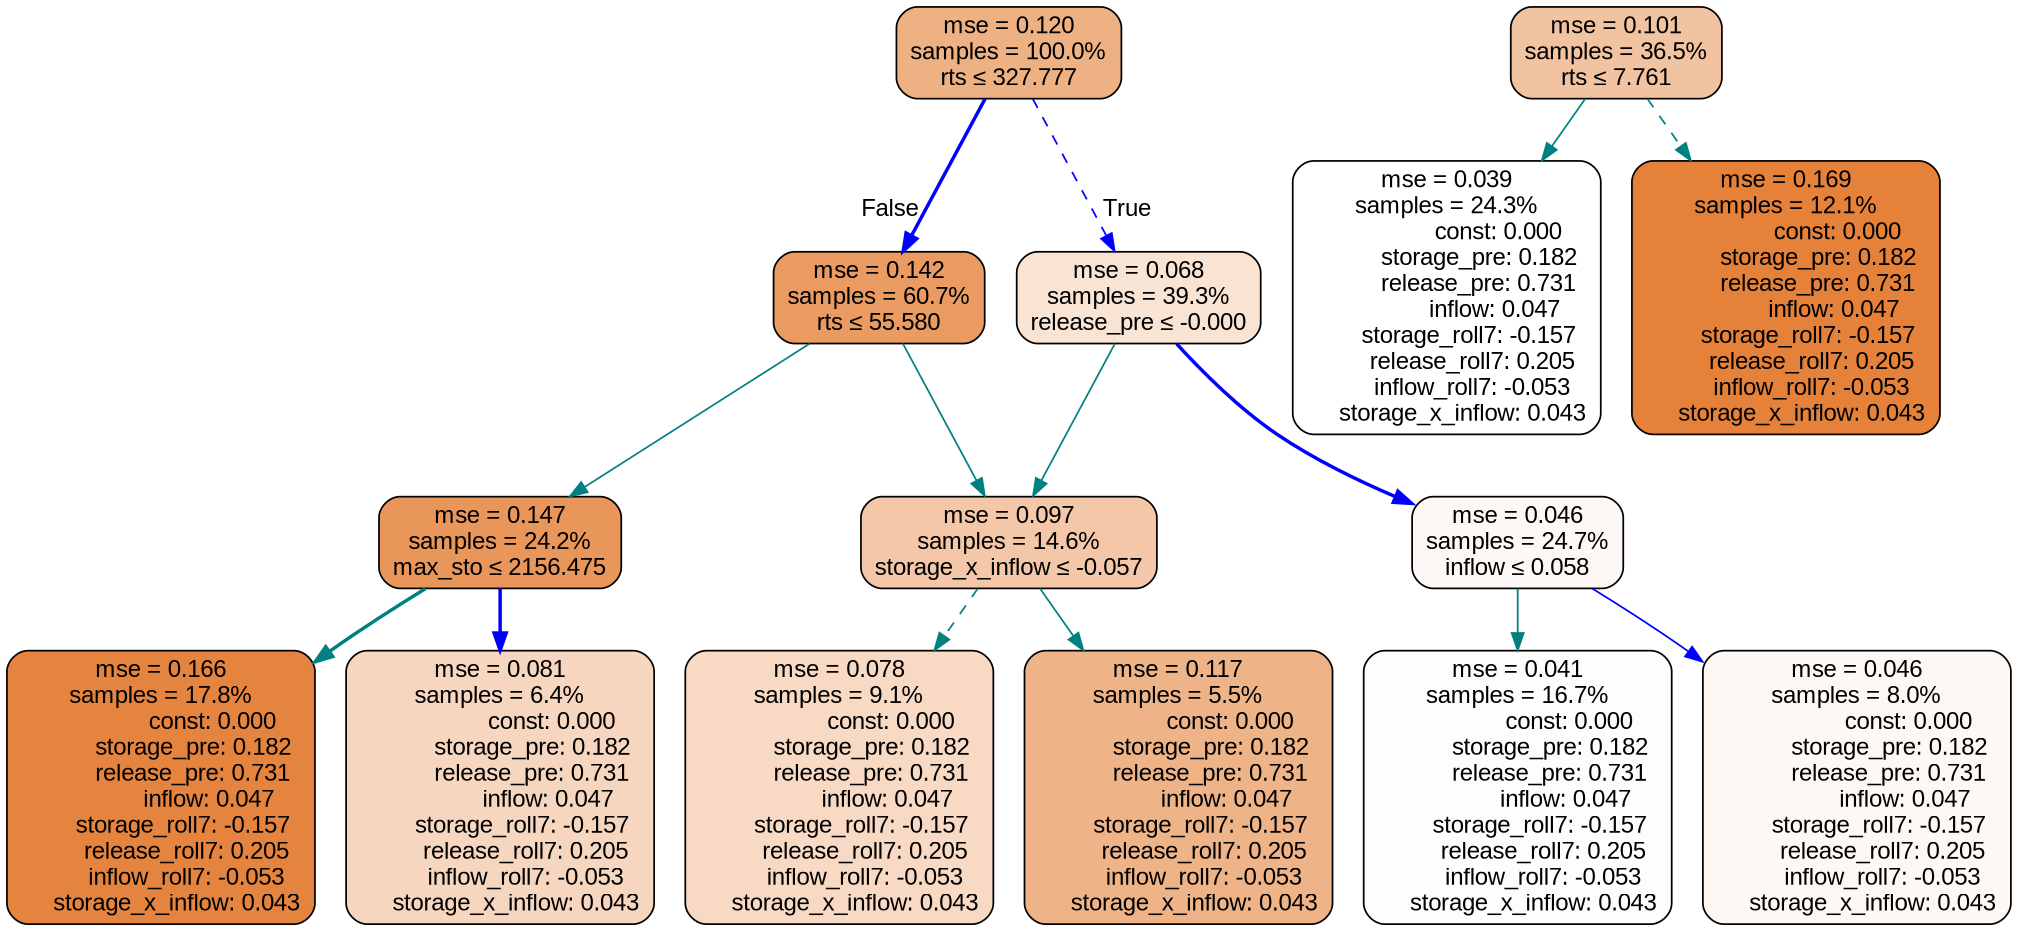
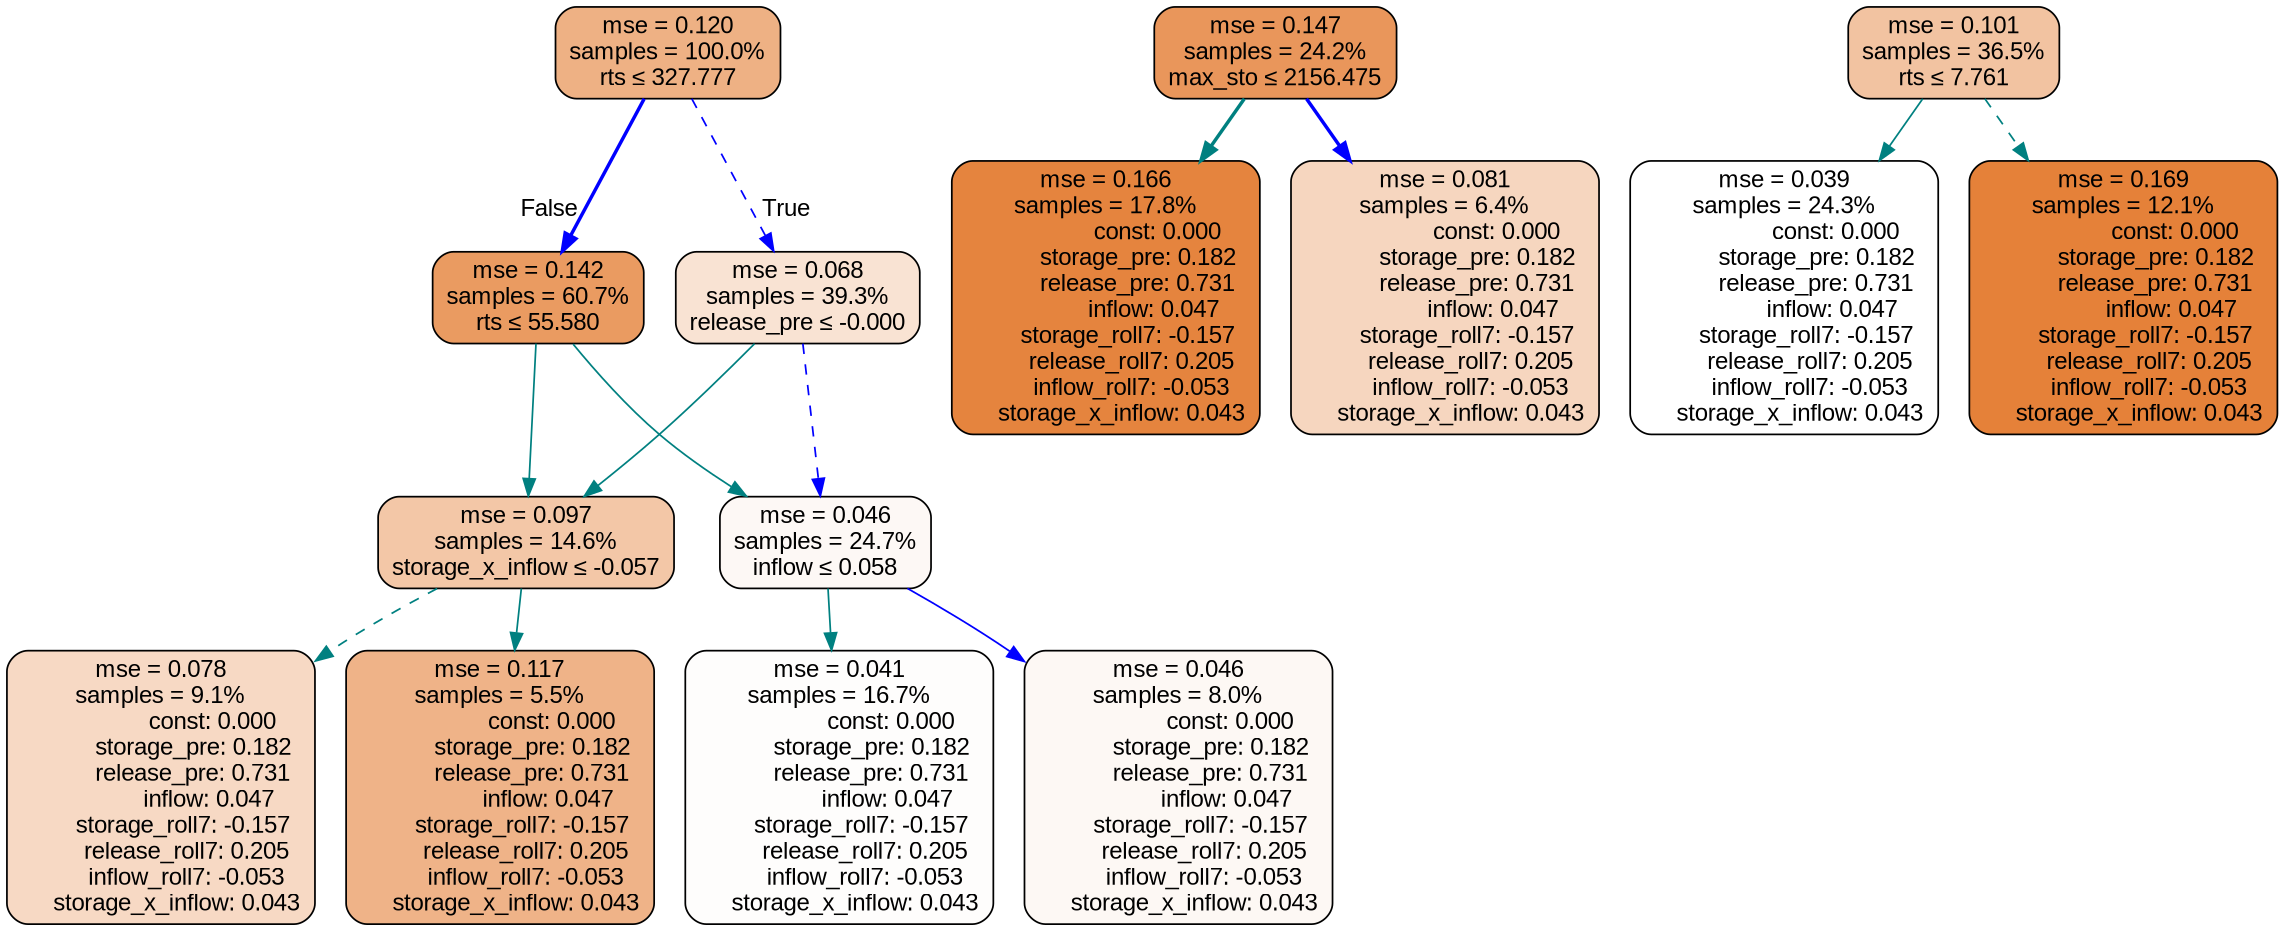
(697, 415) -> (646, 422)
(1276, 434) -> (811, 411)
